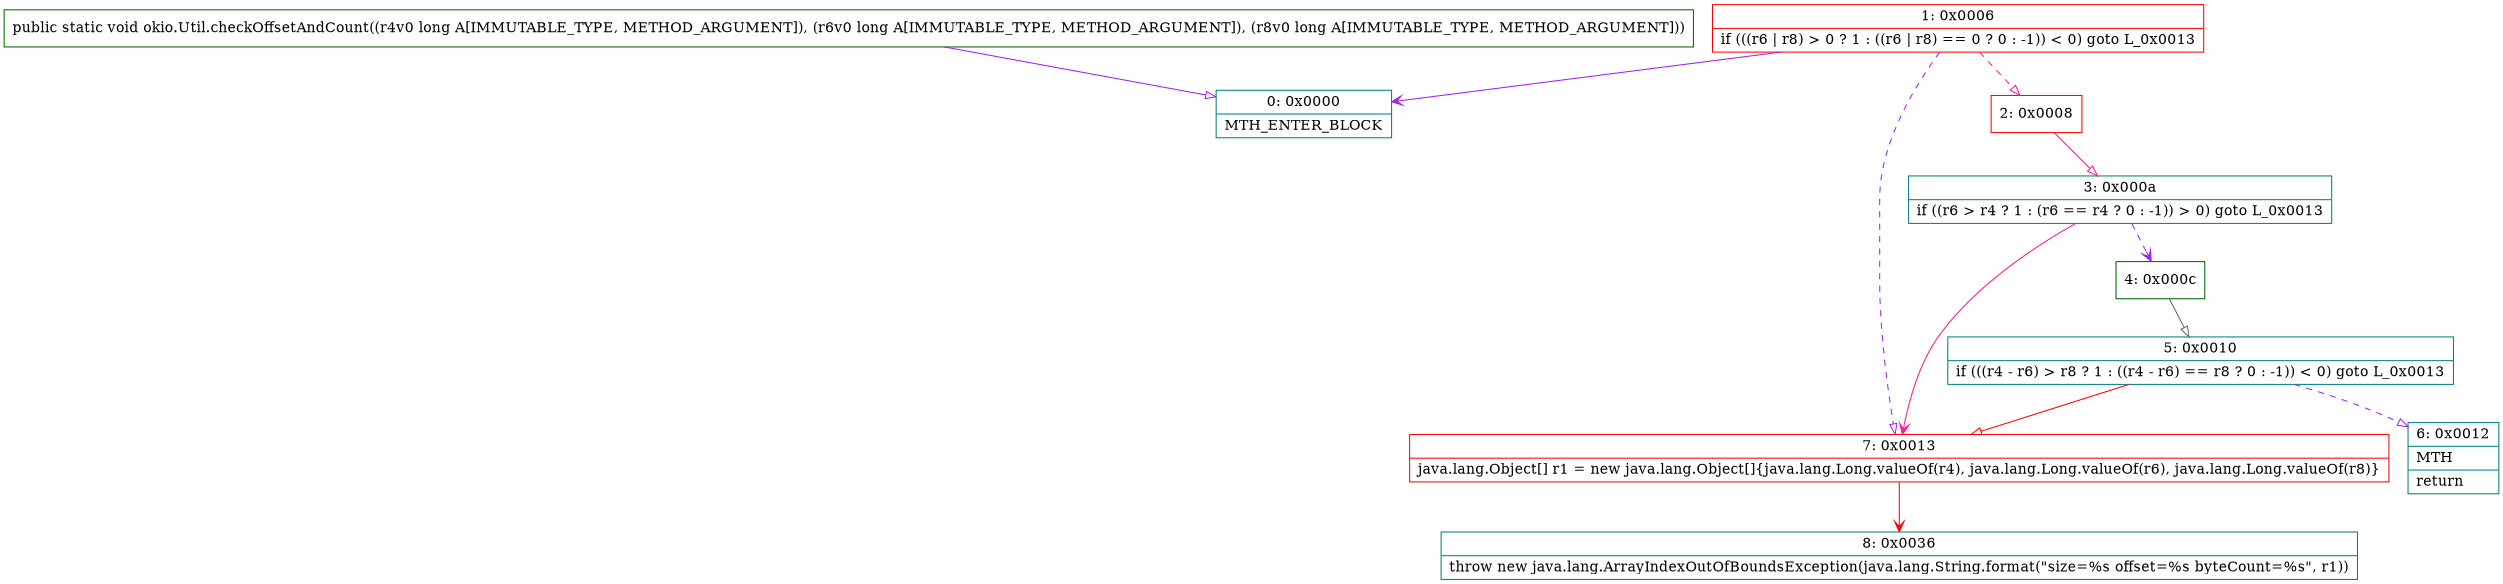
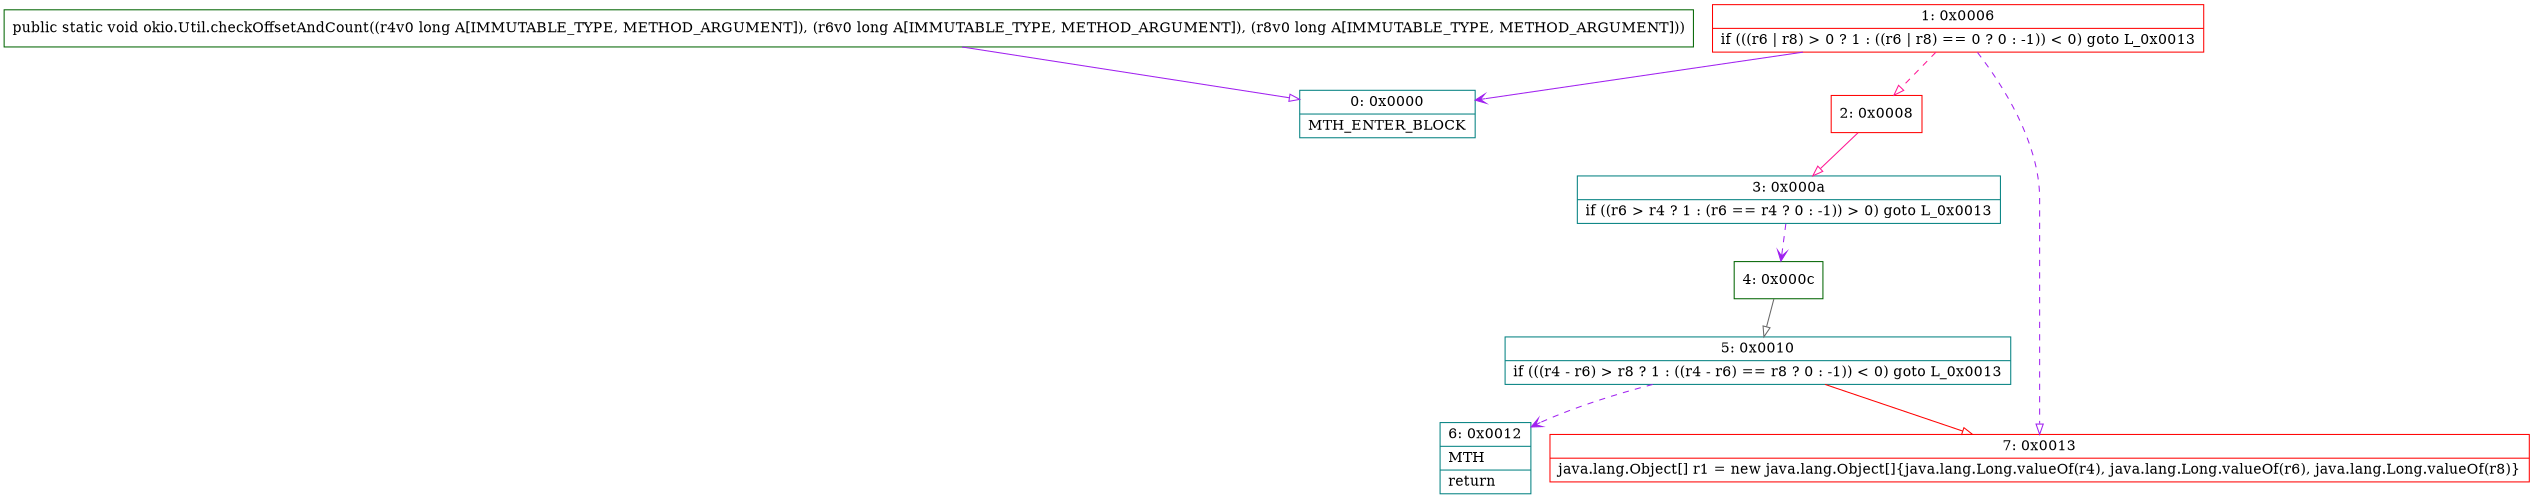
(1966, 305) -> none
(2347, 401) -> (1596, 401)
(1899, 556) -> none
